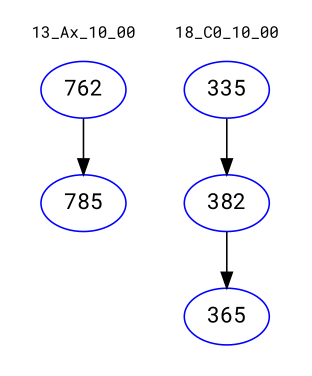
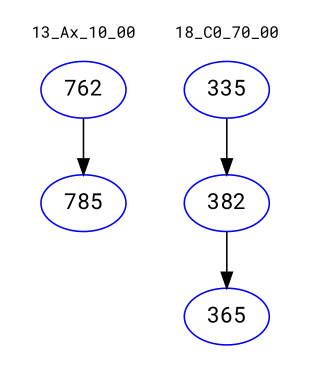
(228, 34) -> (228, 34)
